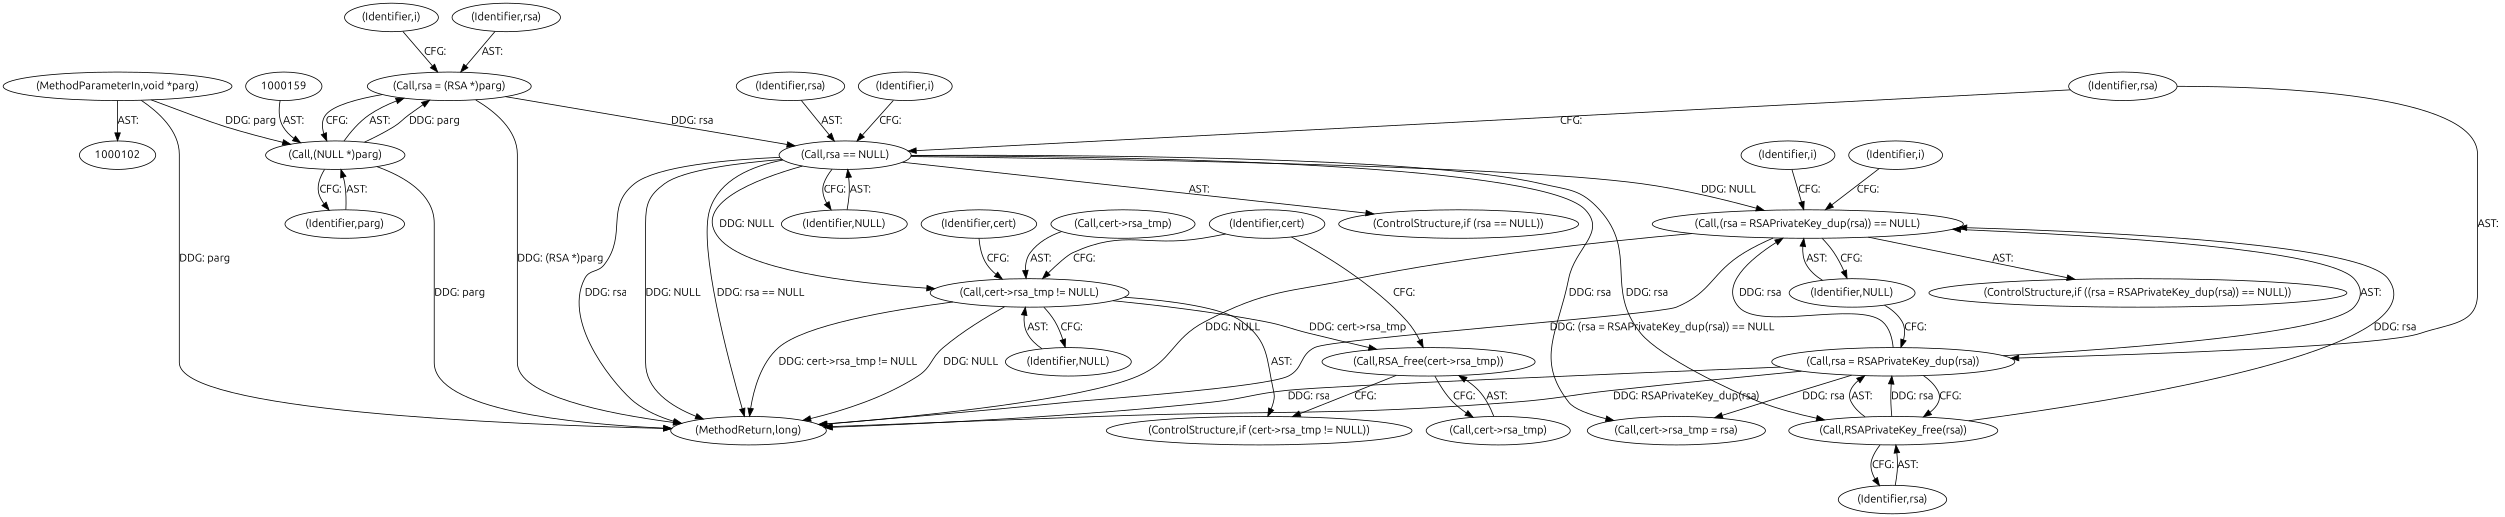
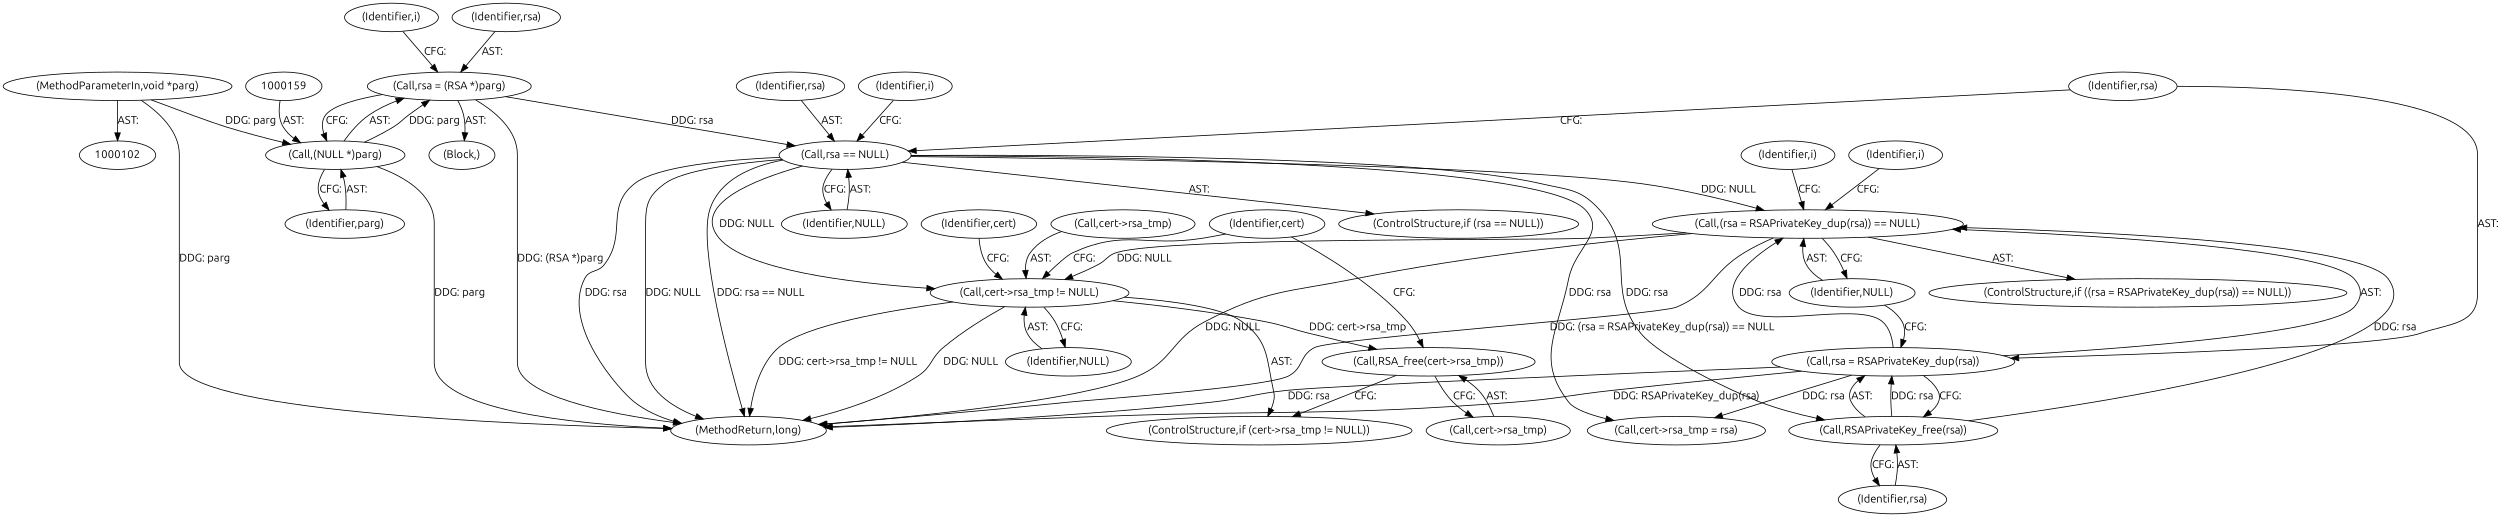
none -> (462, 155)
none -> (1376, 240)
